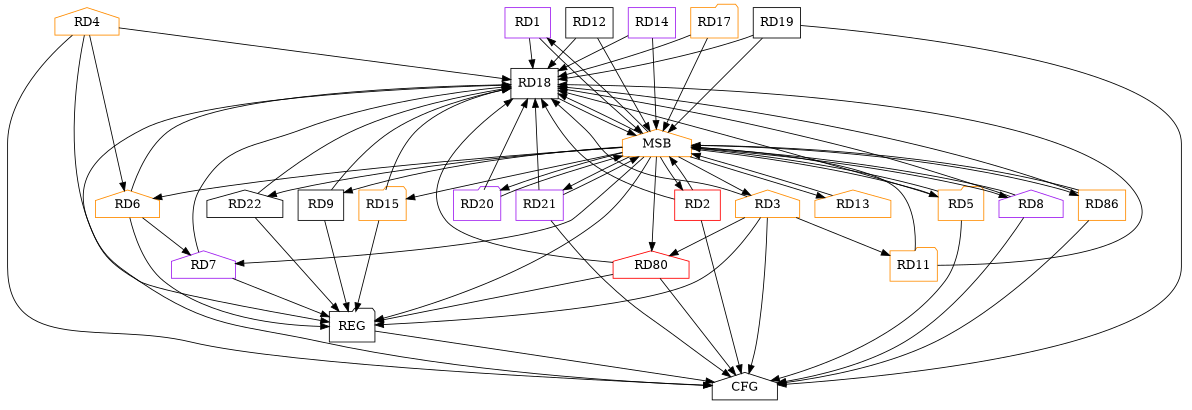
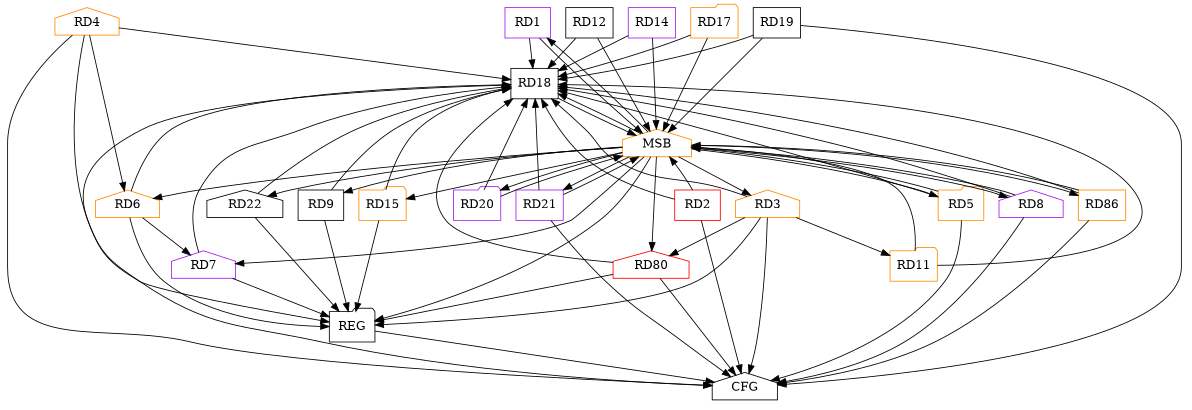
(669, 170) -> none
(853, 205) -> none
